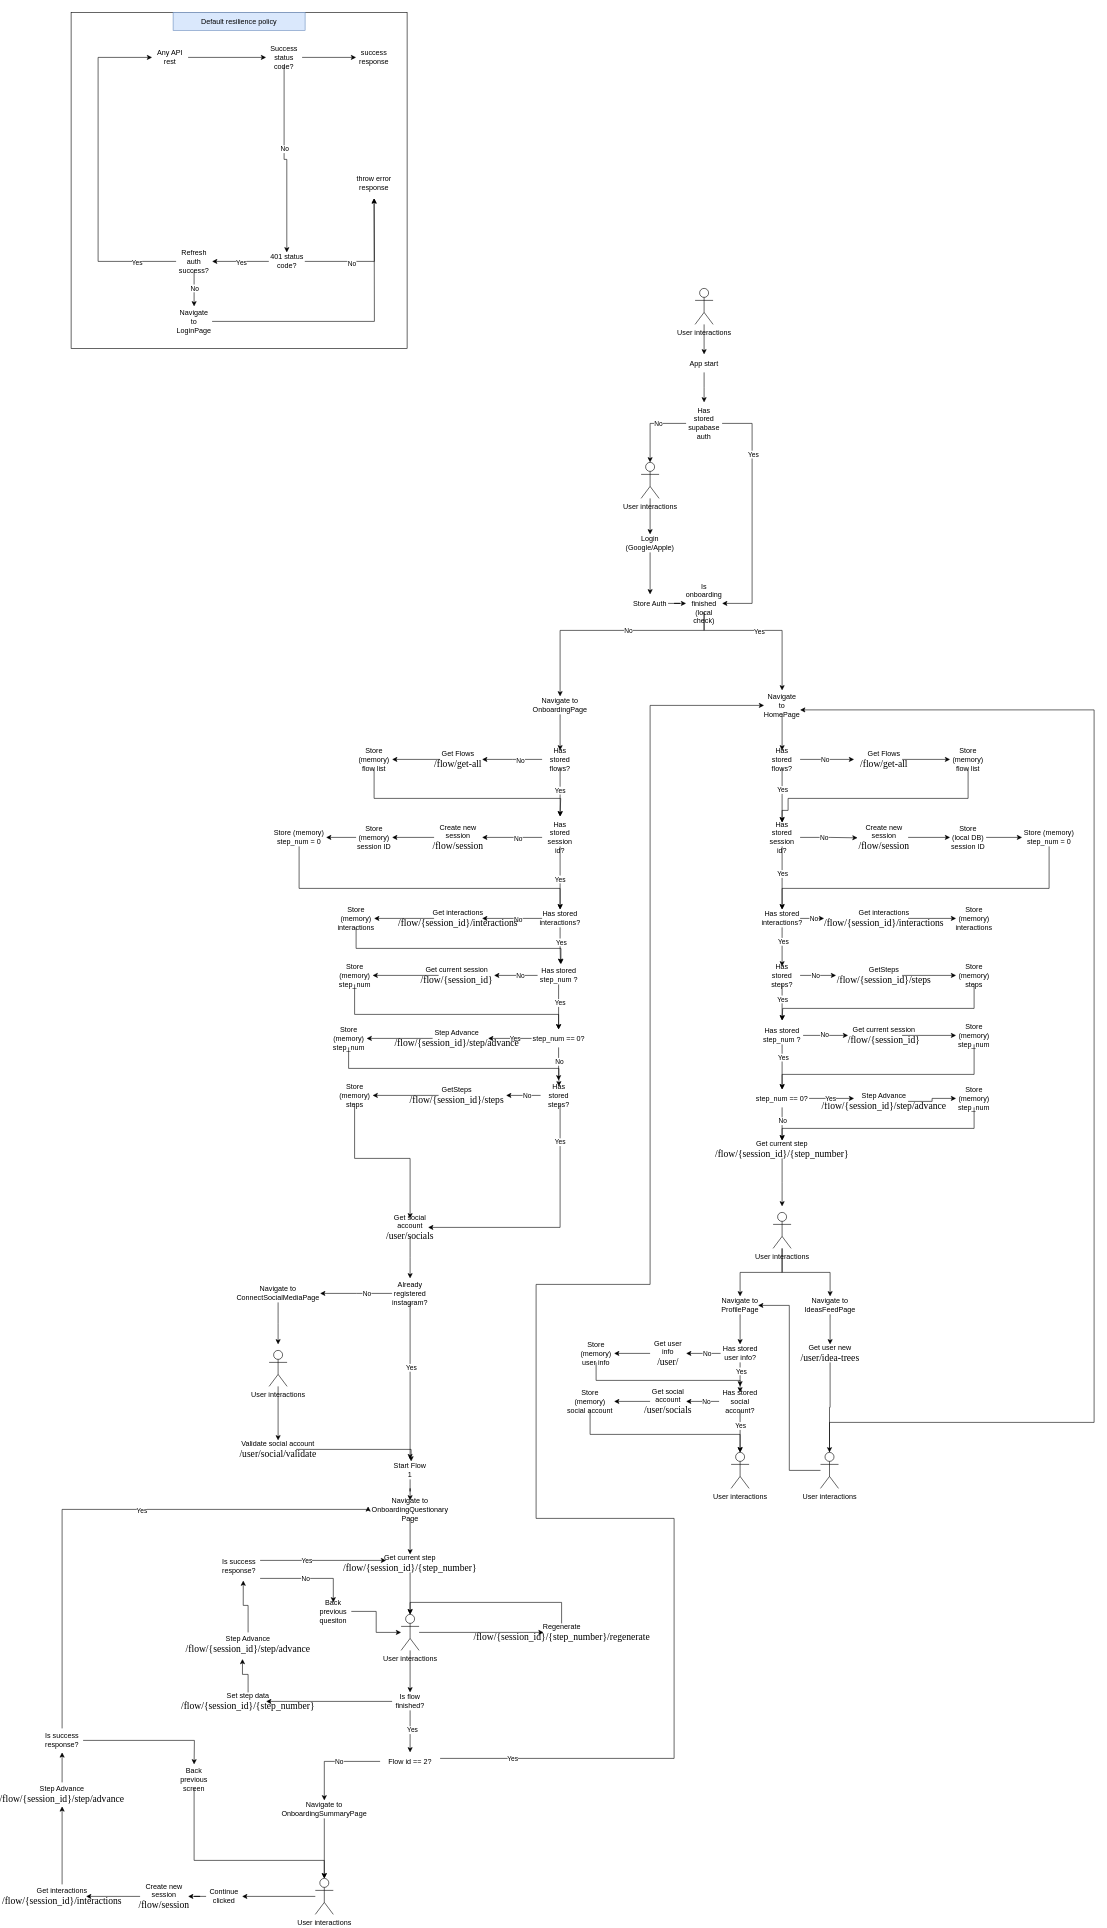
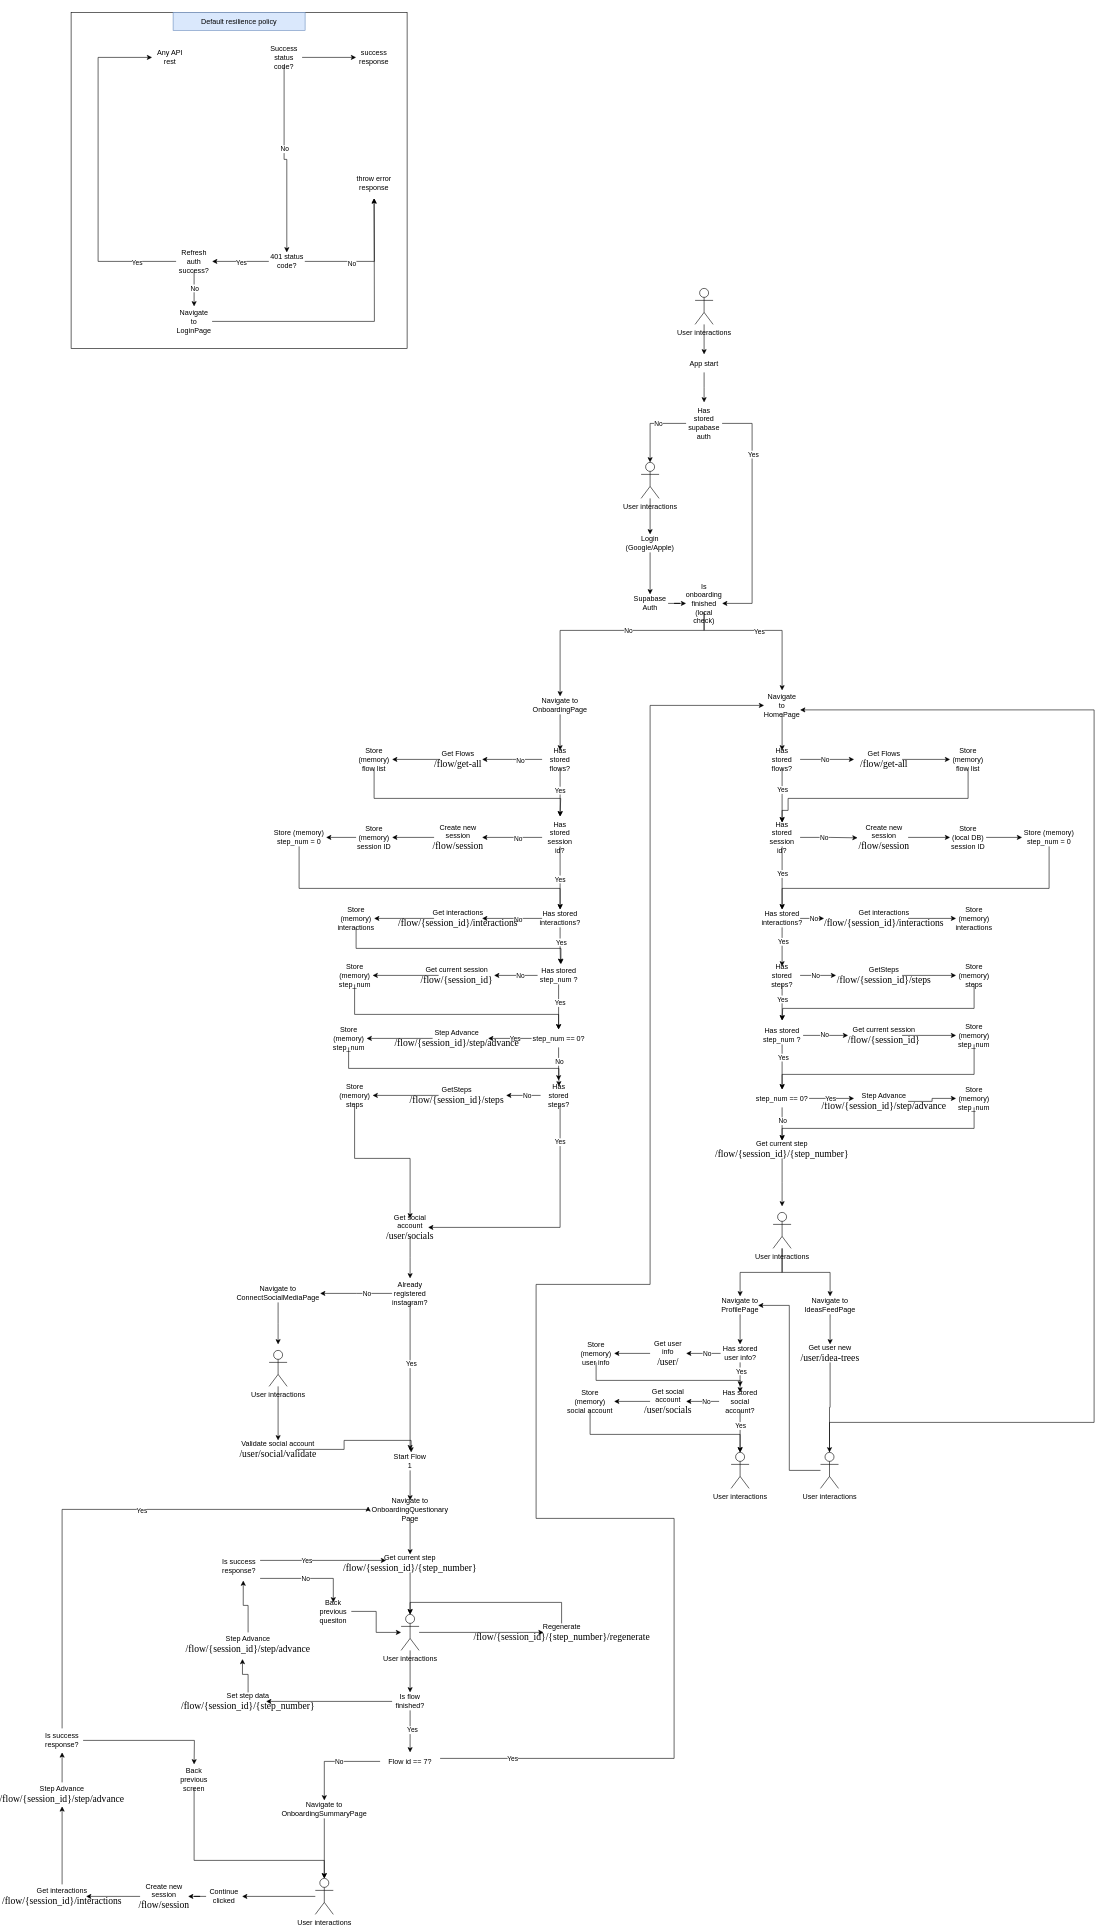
(225, 57) -> none
(650, 603) -> (650, 603)
(410, 1470) -> (410, 1461)
(410, 1761) -> (410, 1761)
